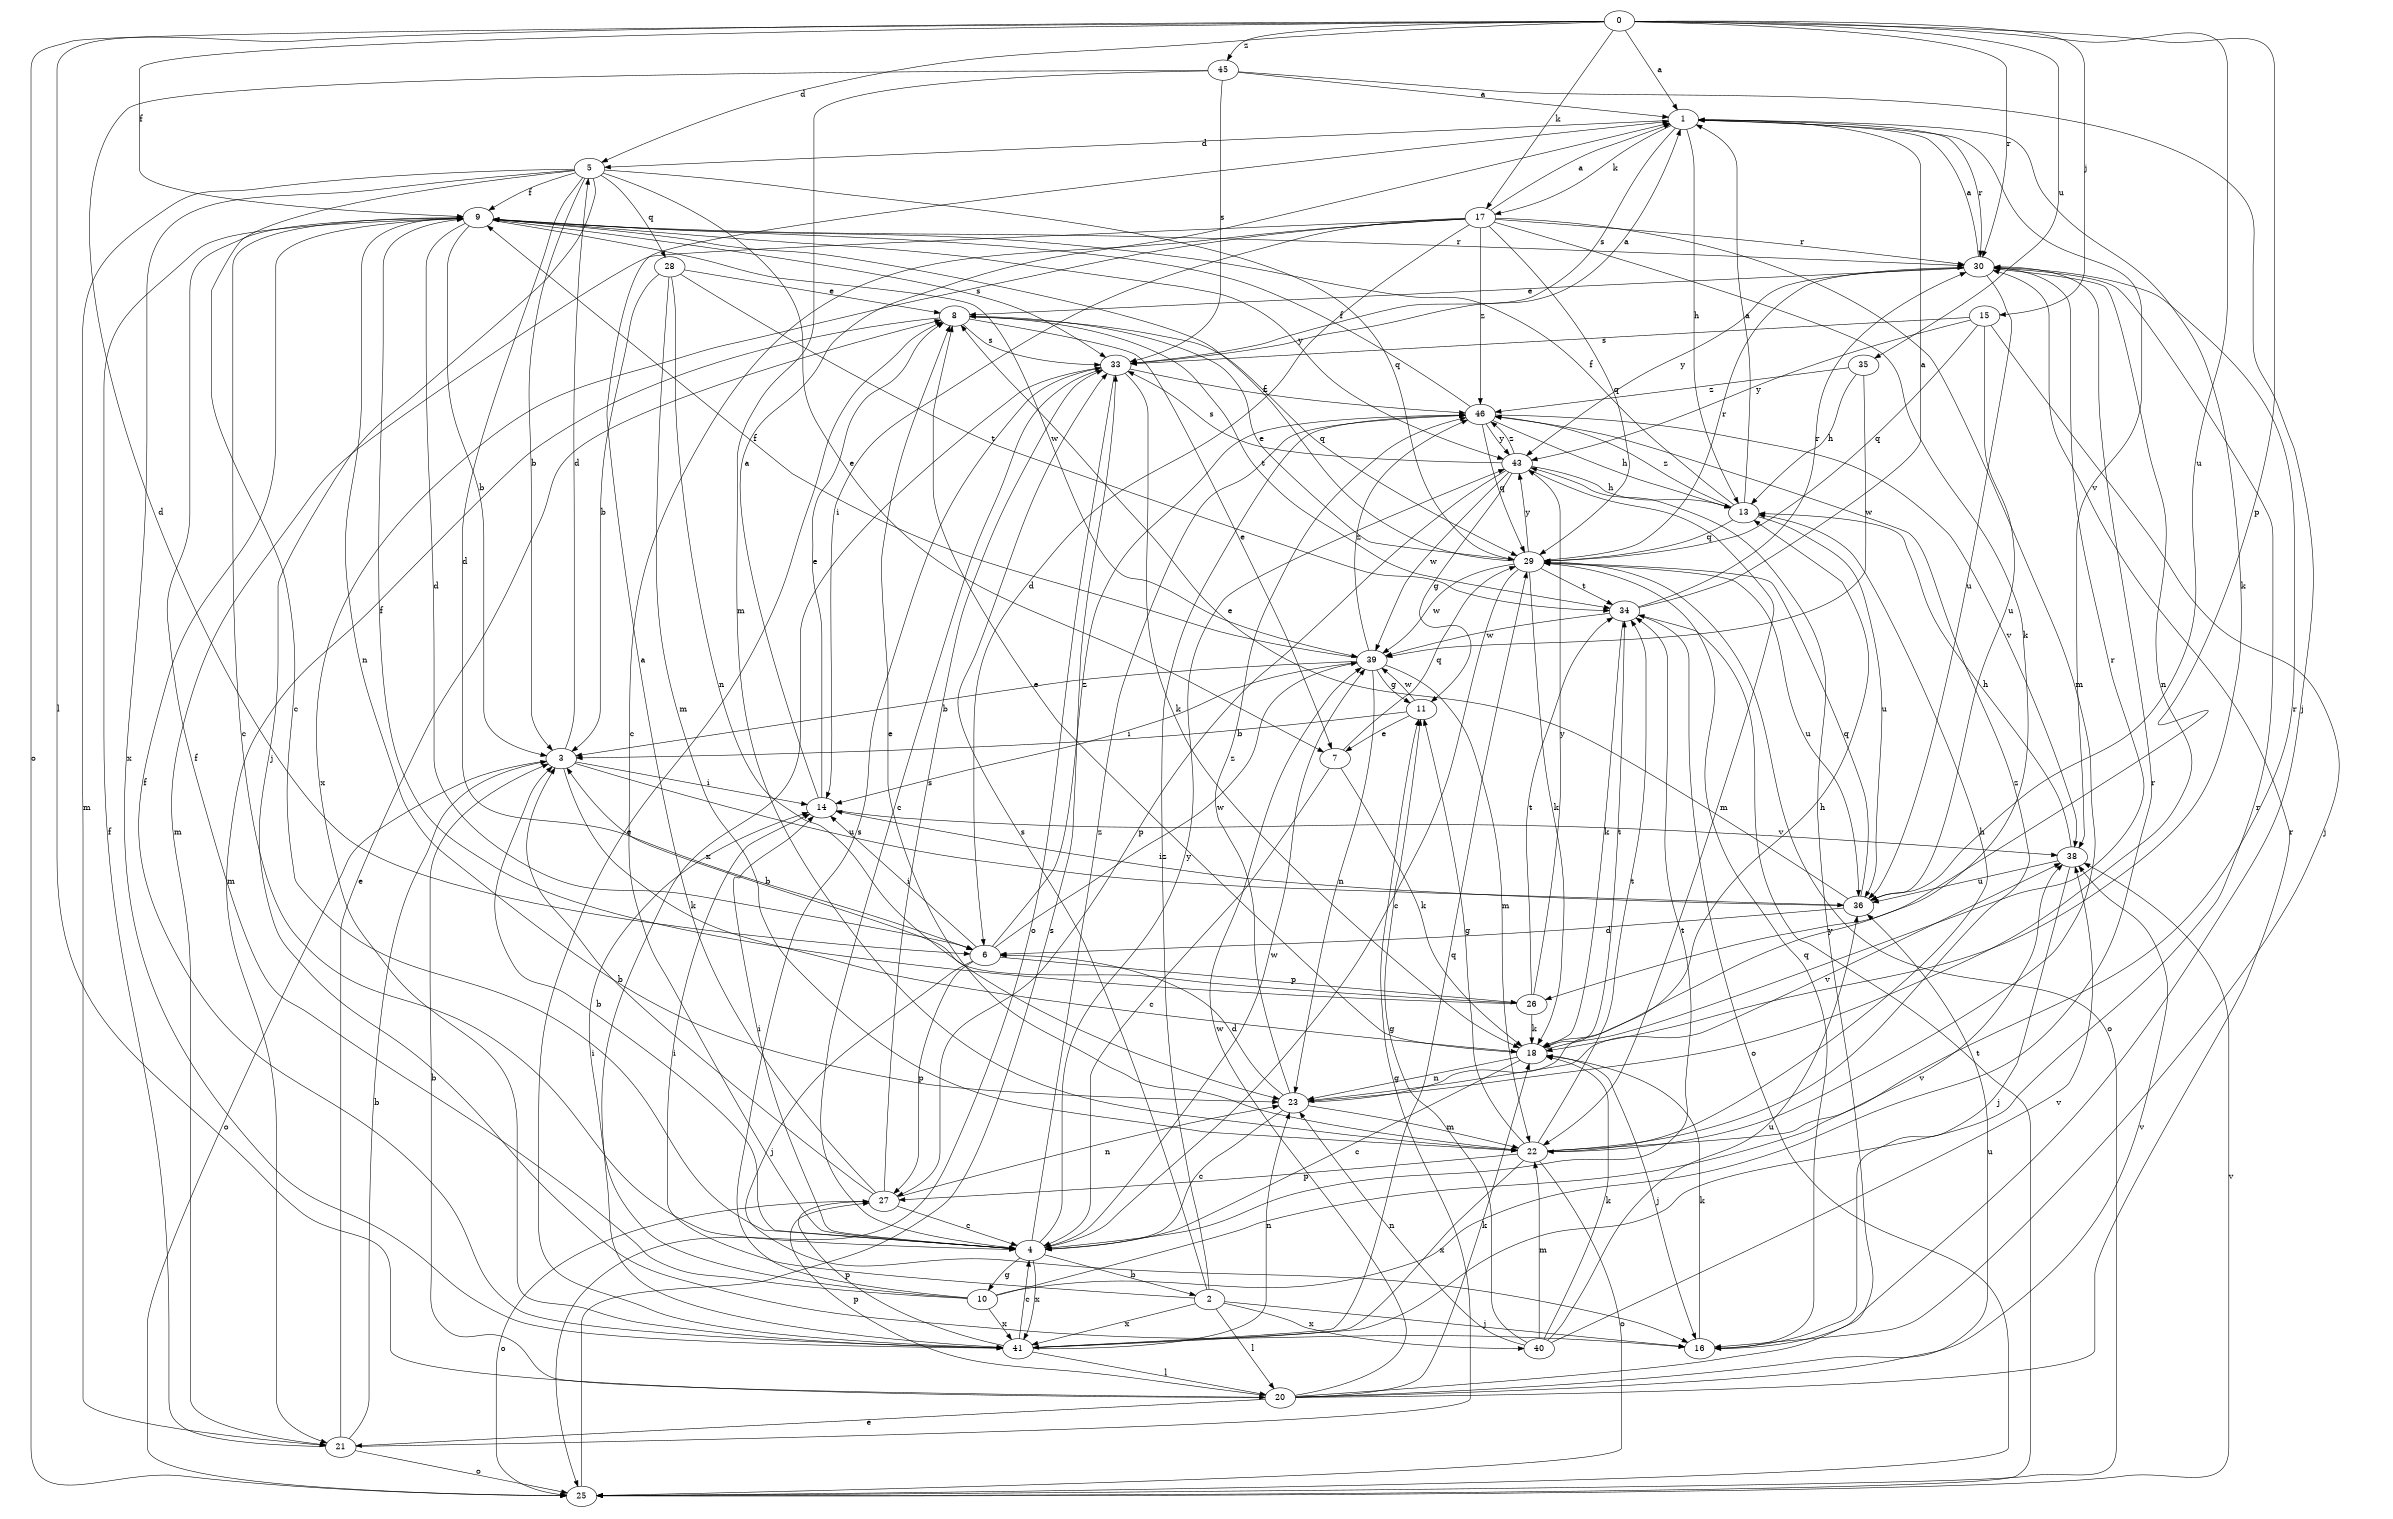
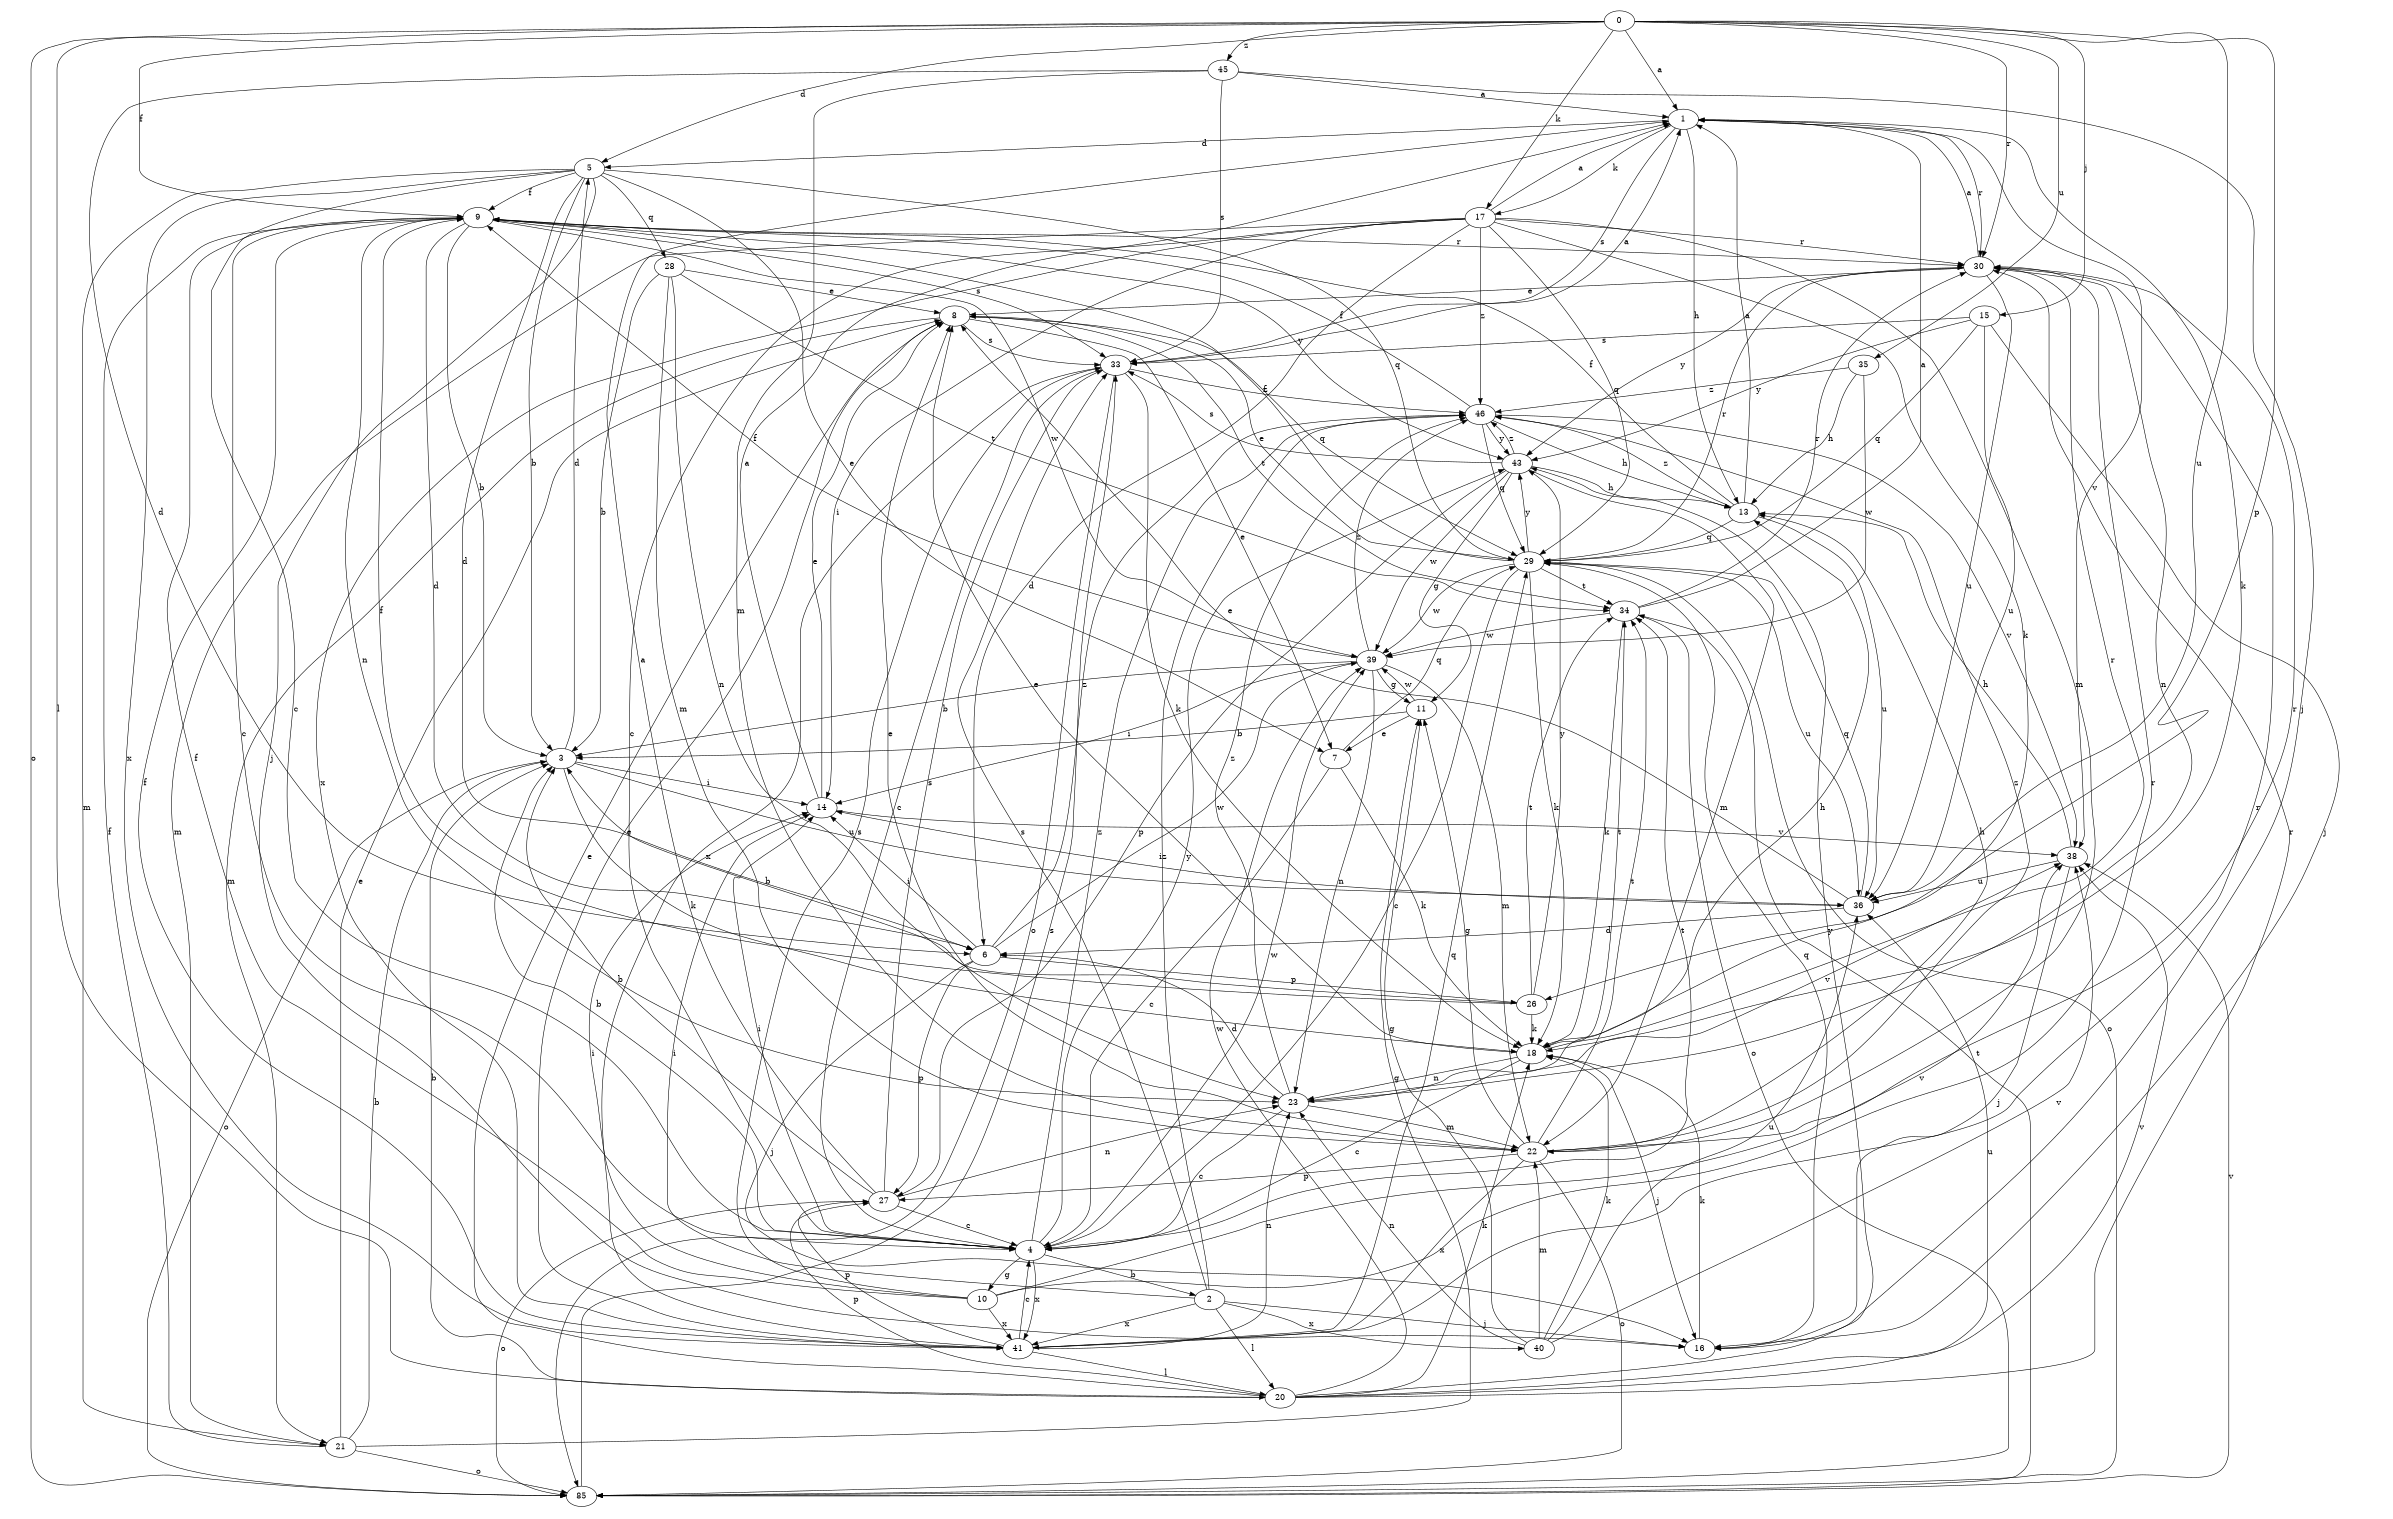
(813, 1422) -> (475, 1145)
(582, 1496) -> (582, 1496)
